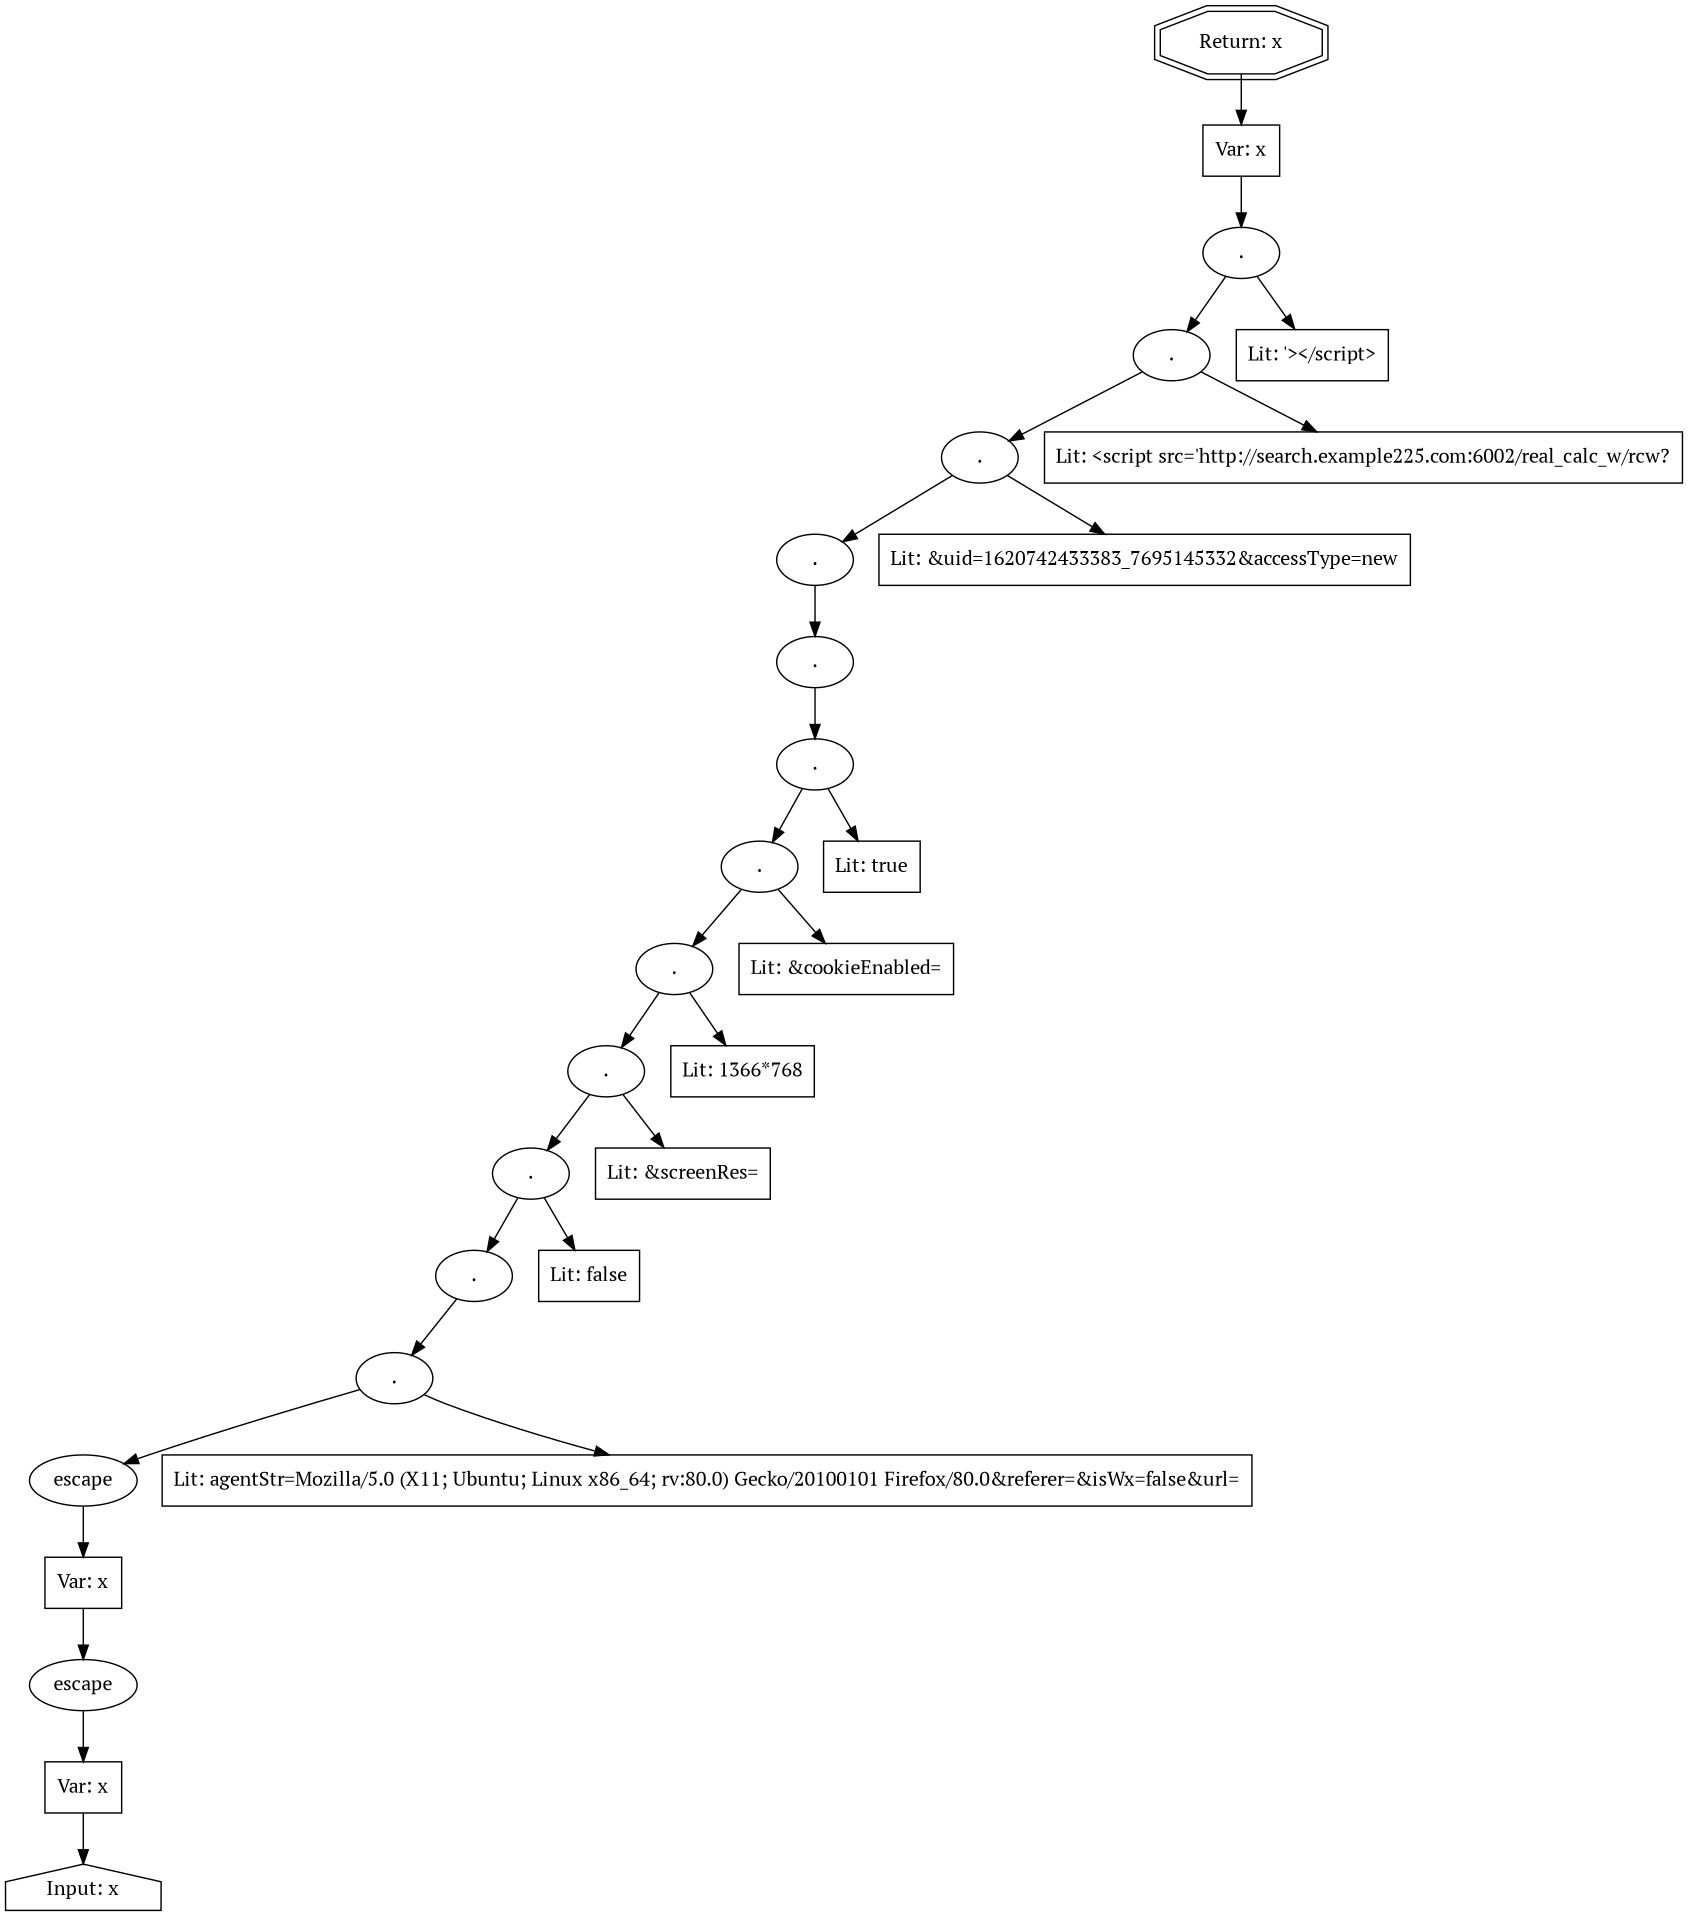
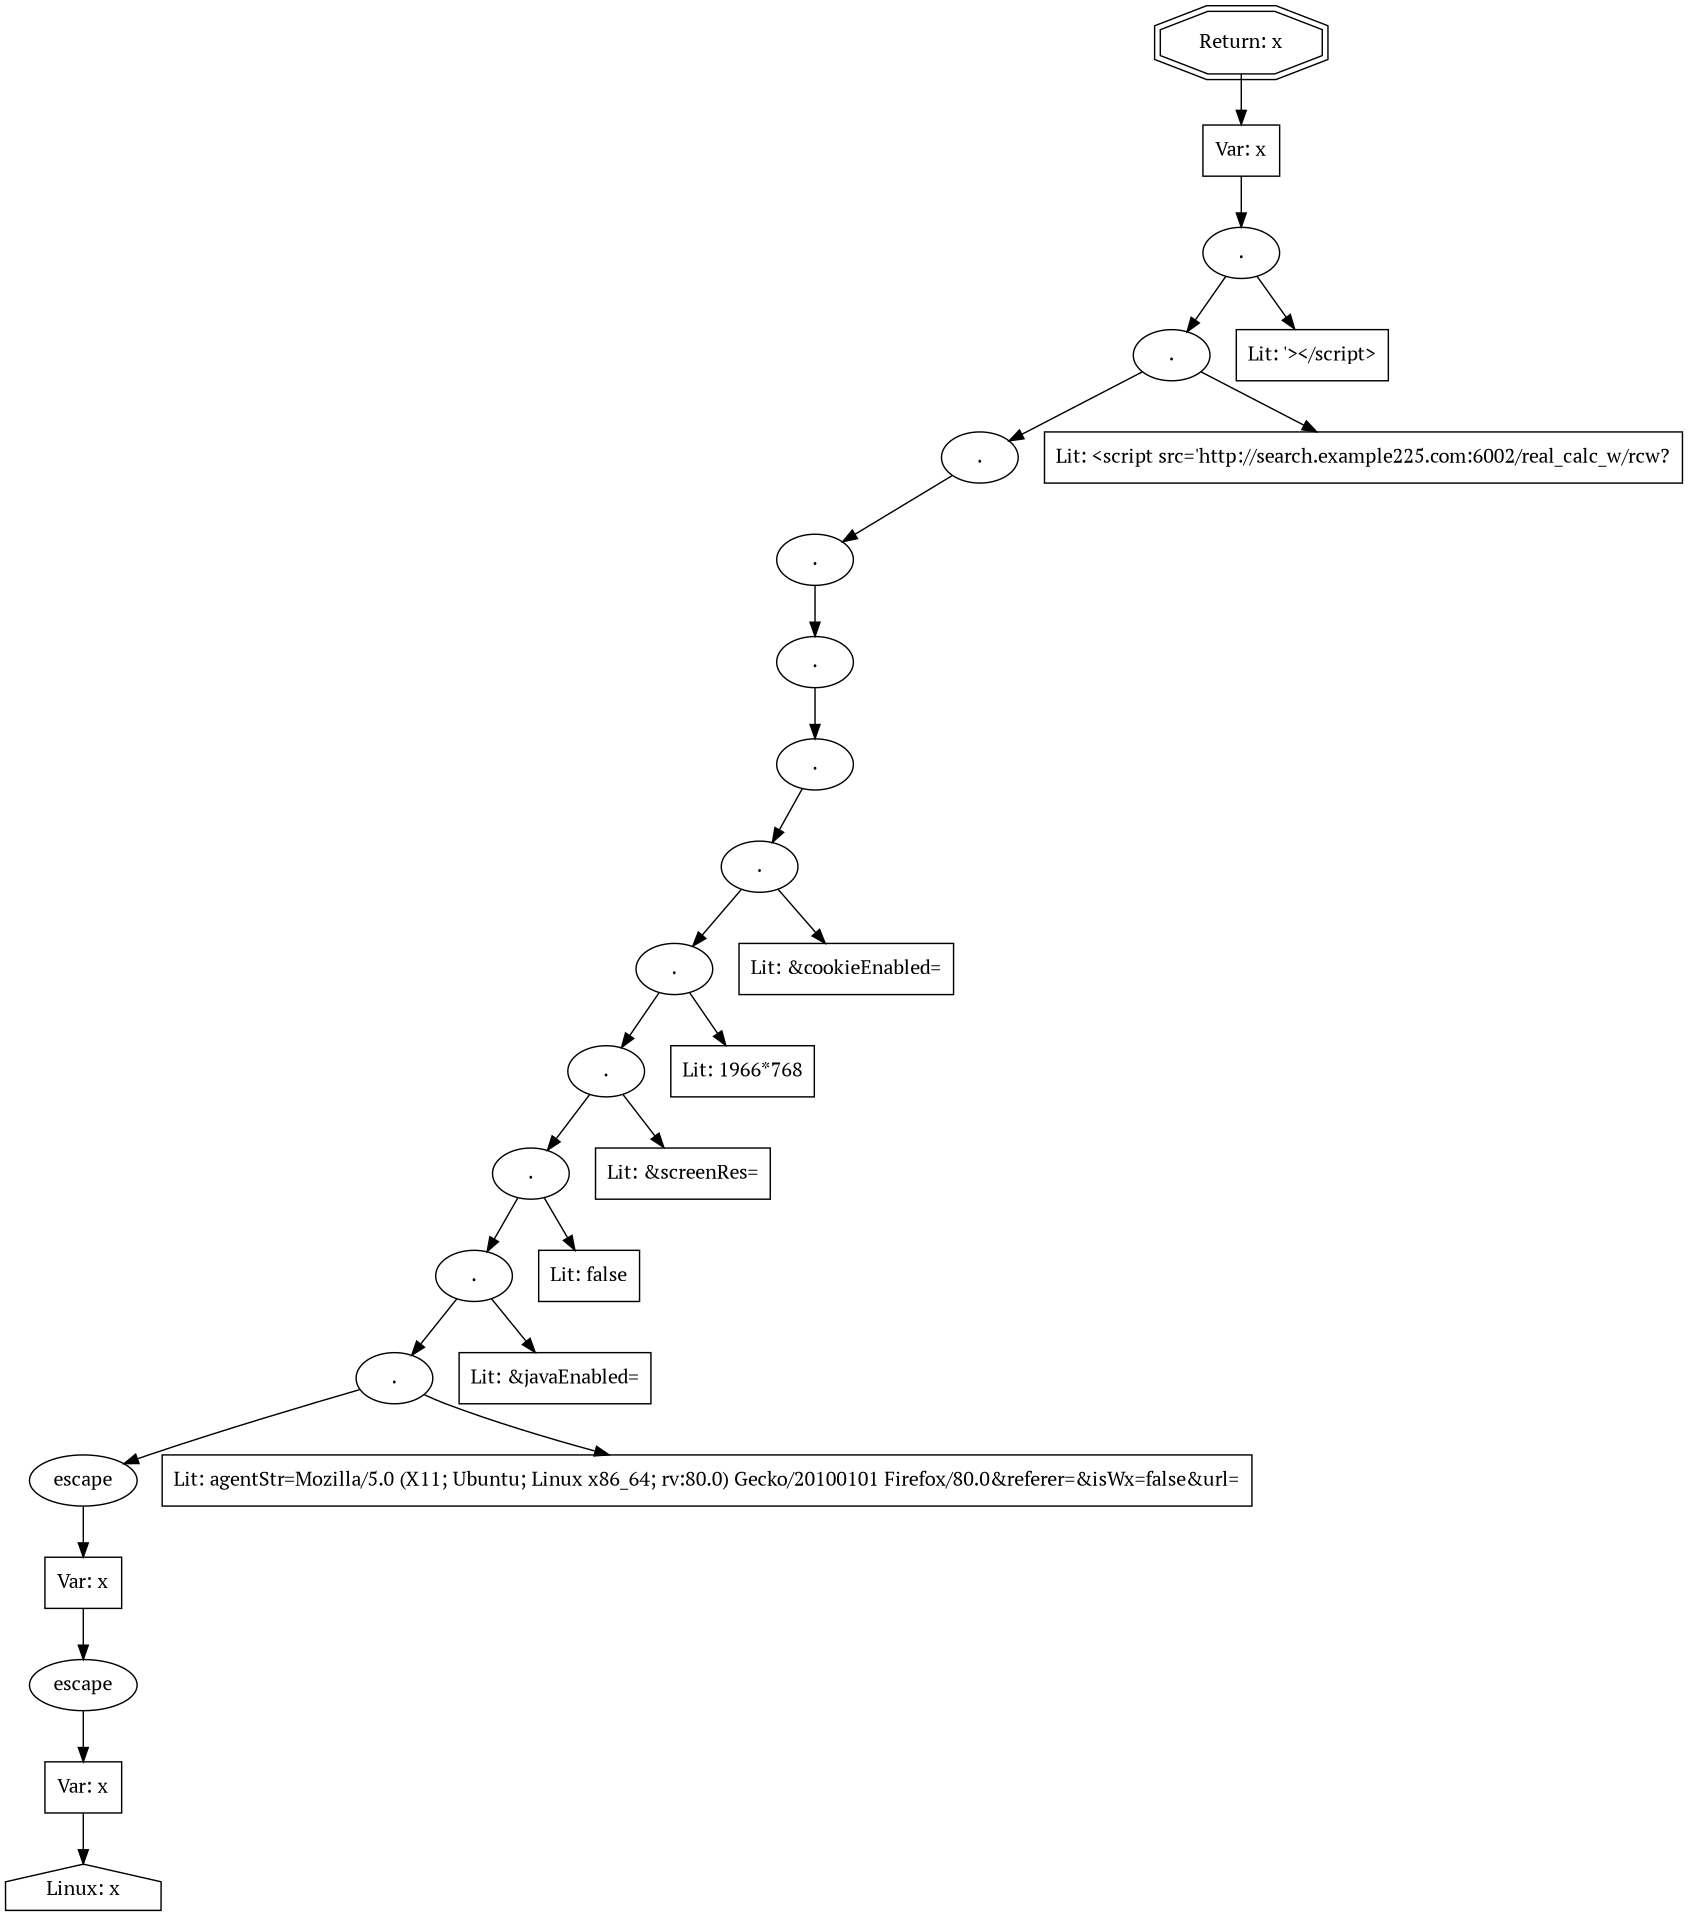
(1145, 560) -> none
(872, 867) -> none
(743, 1071) -> (743, 1071)
none -> (555, 1378)
(83, 1890) -> (83, 1890)
